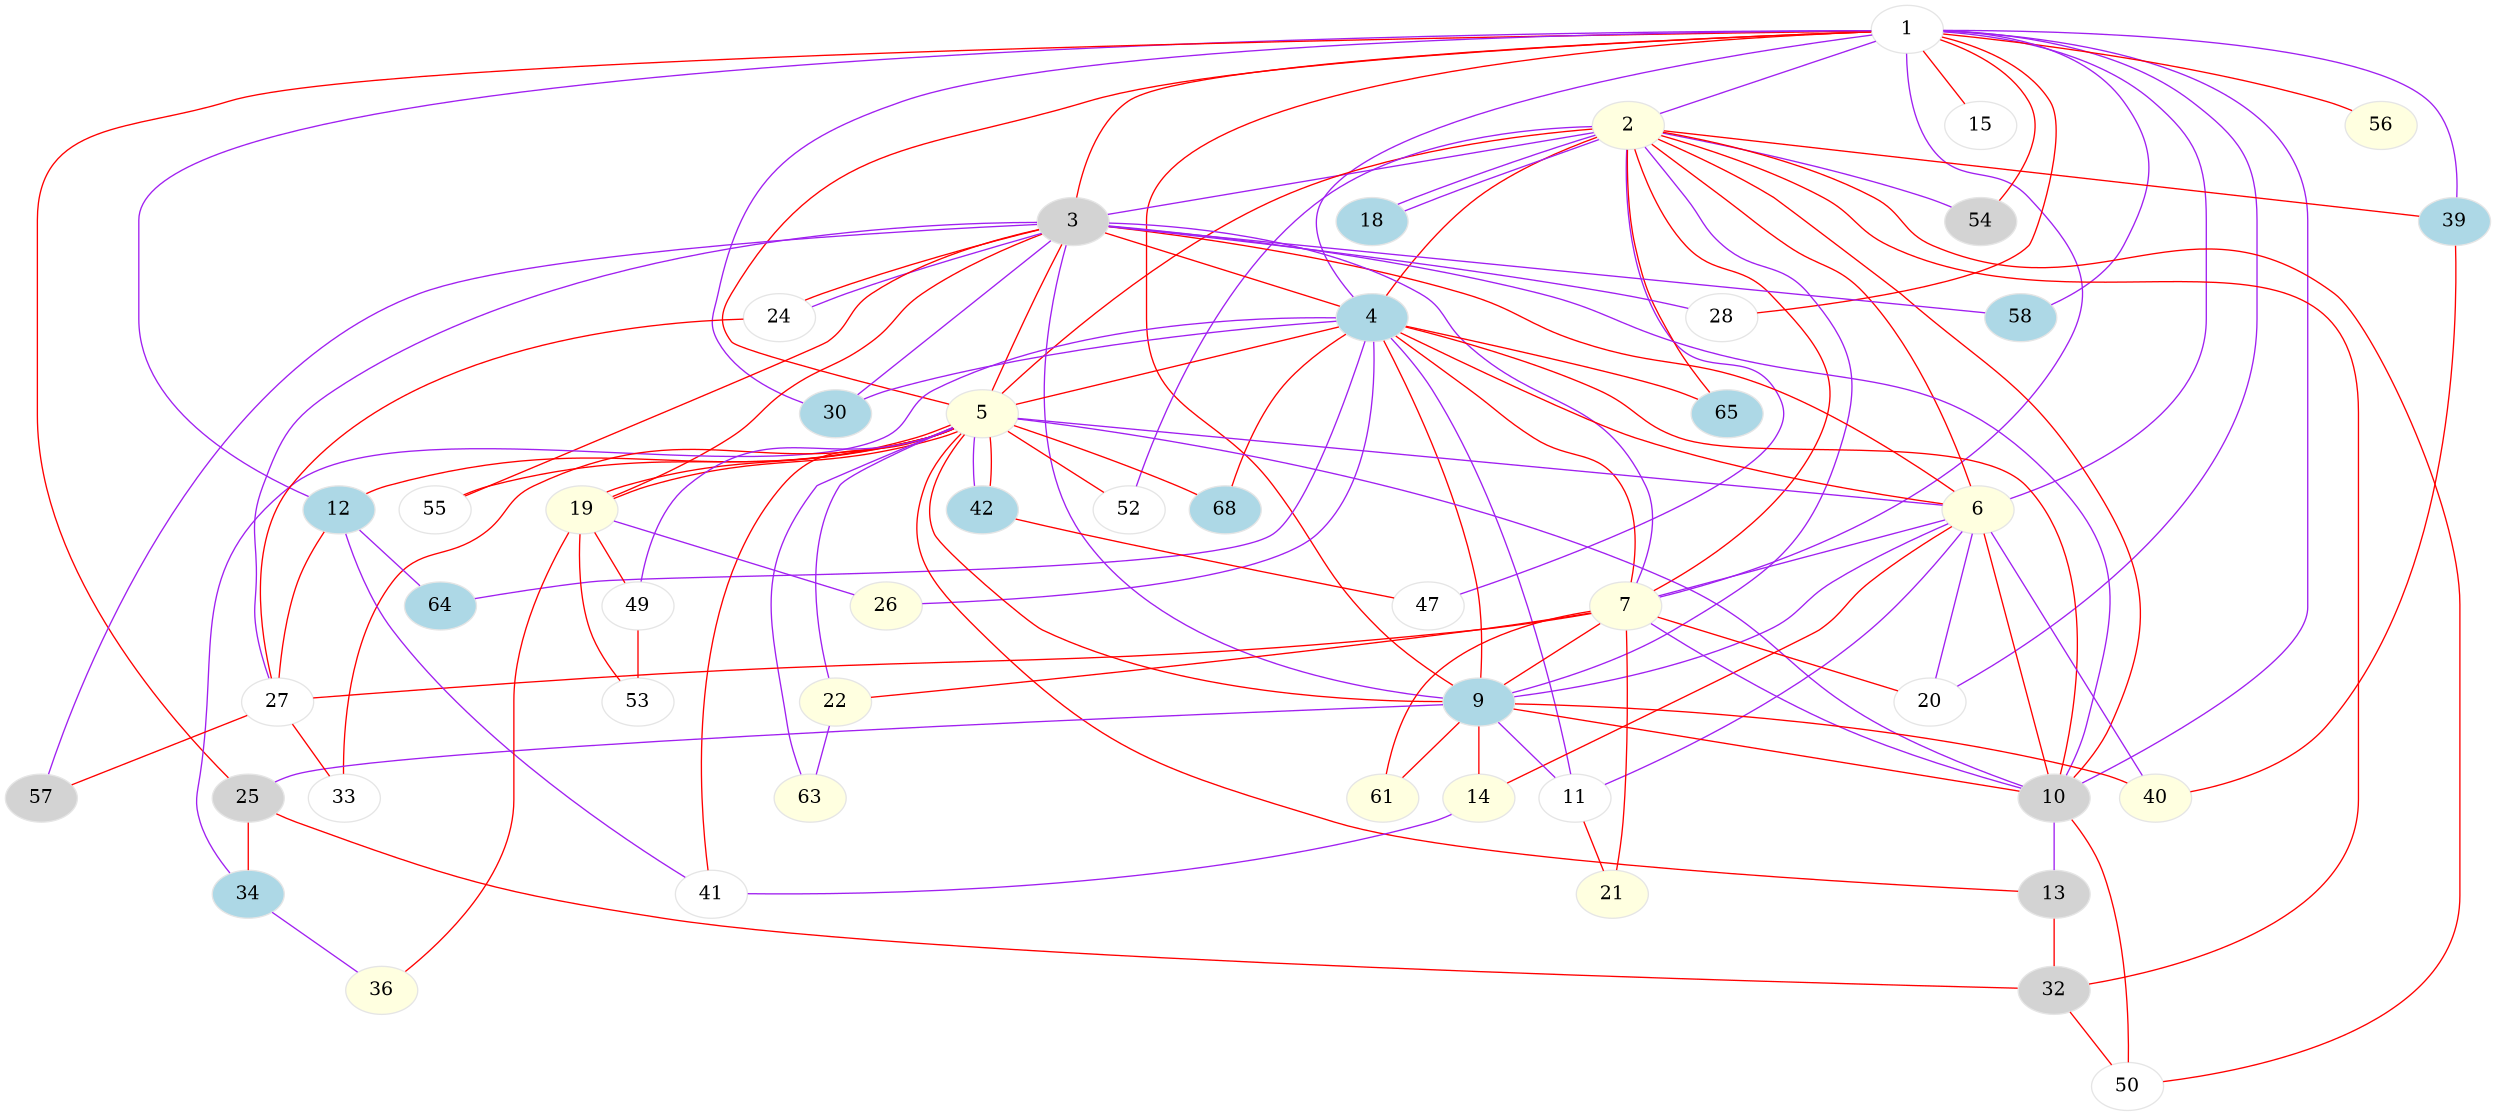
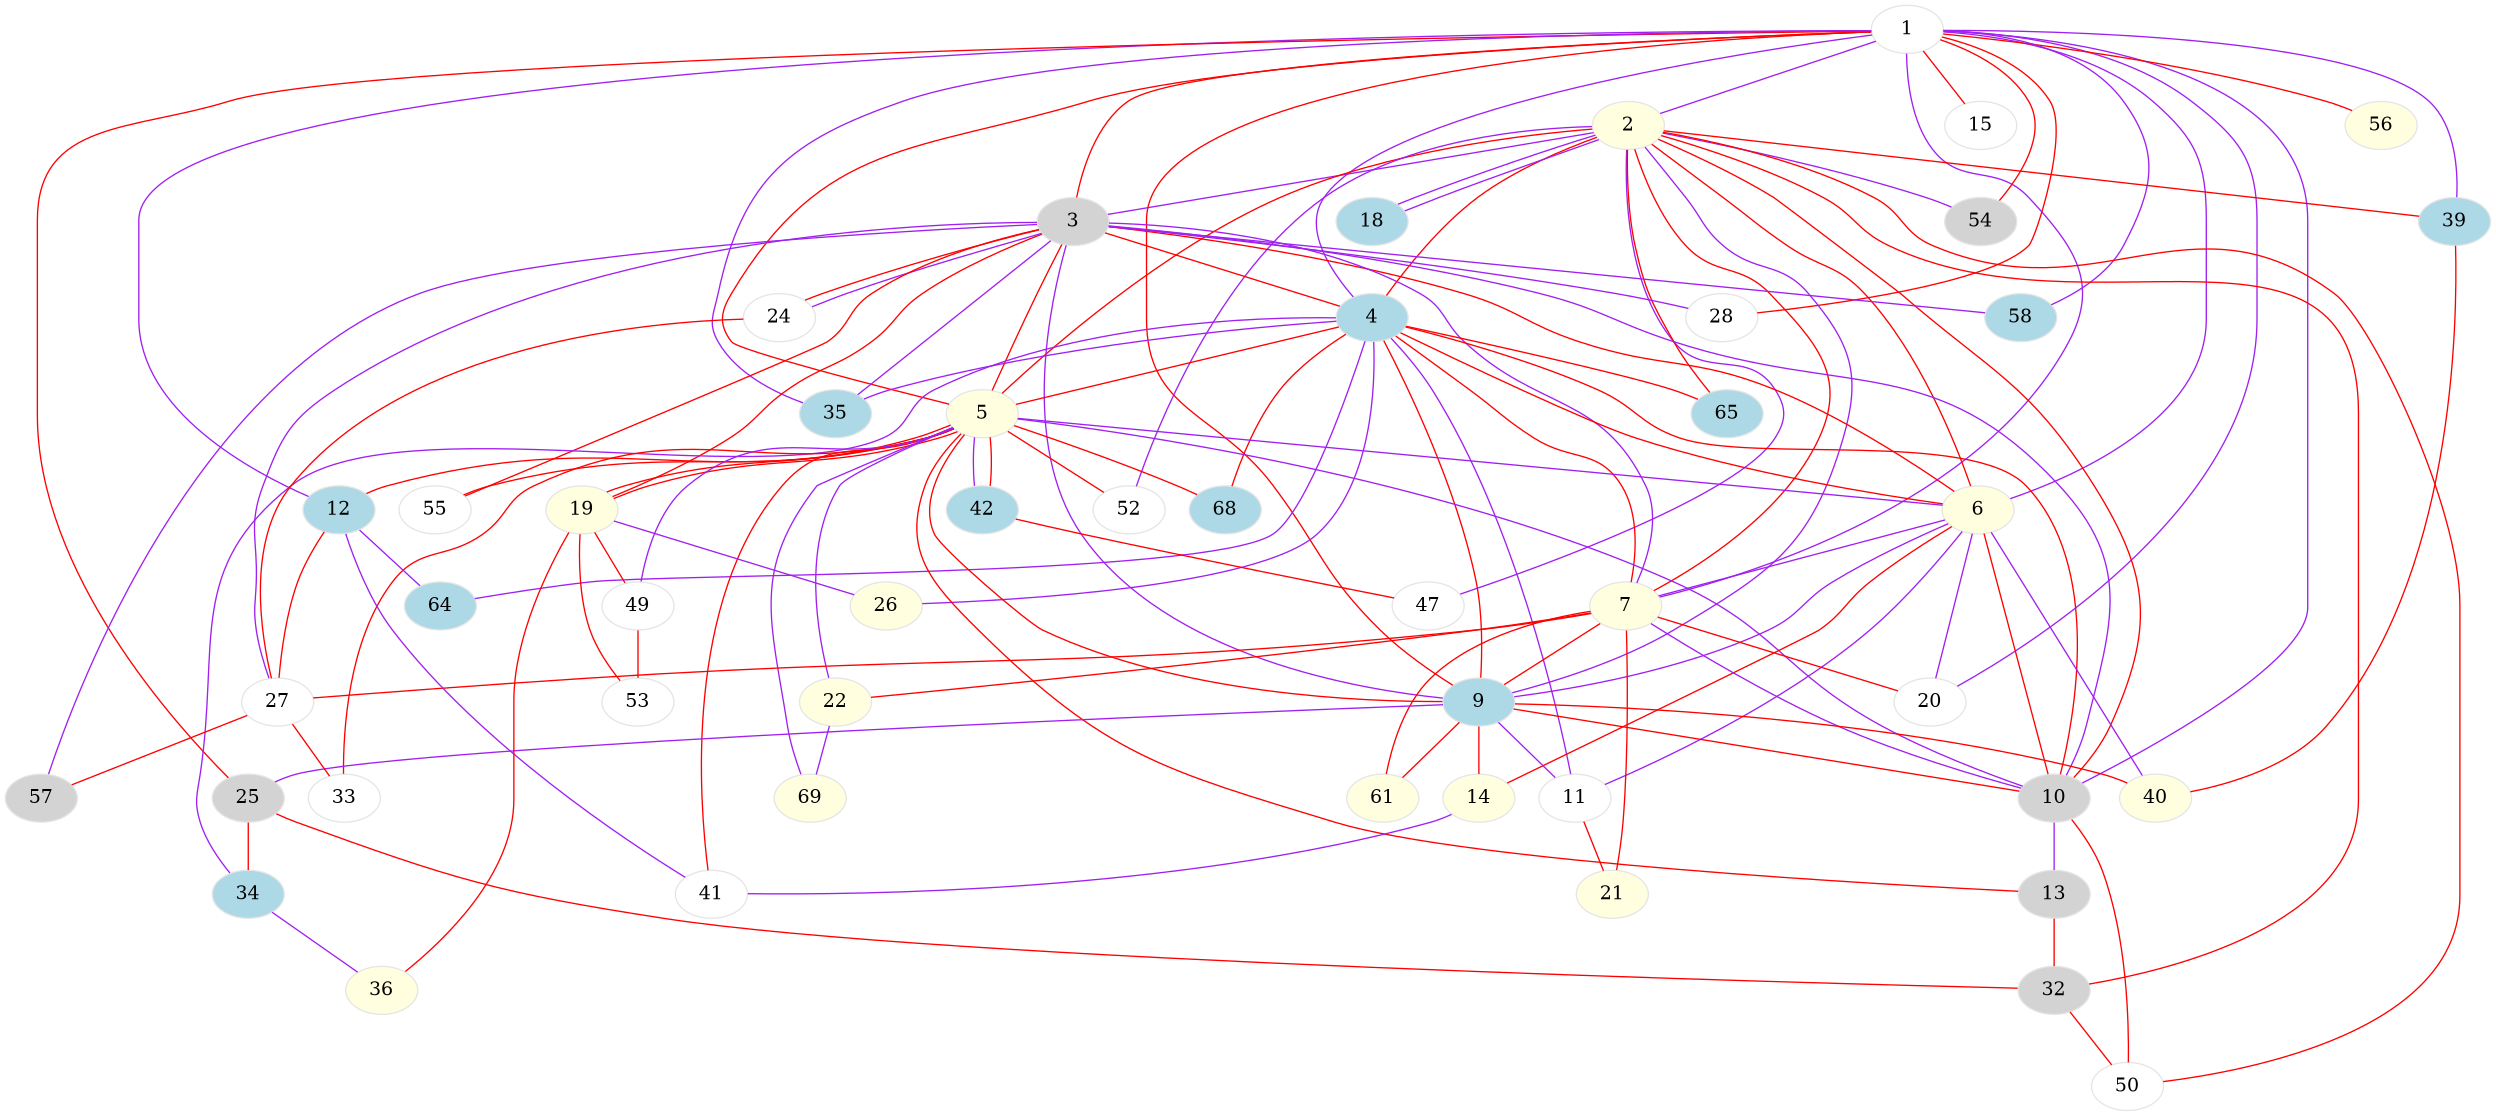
(836, 414) -> (836, 414)
(810, 798) -> (810, 798)
